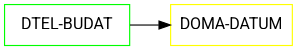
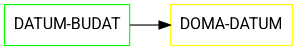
(67, 25) -> (67, 25)
